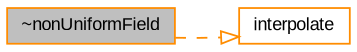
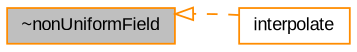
(198, 38) -> (216, 14)
